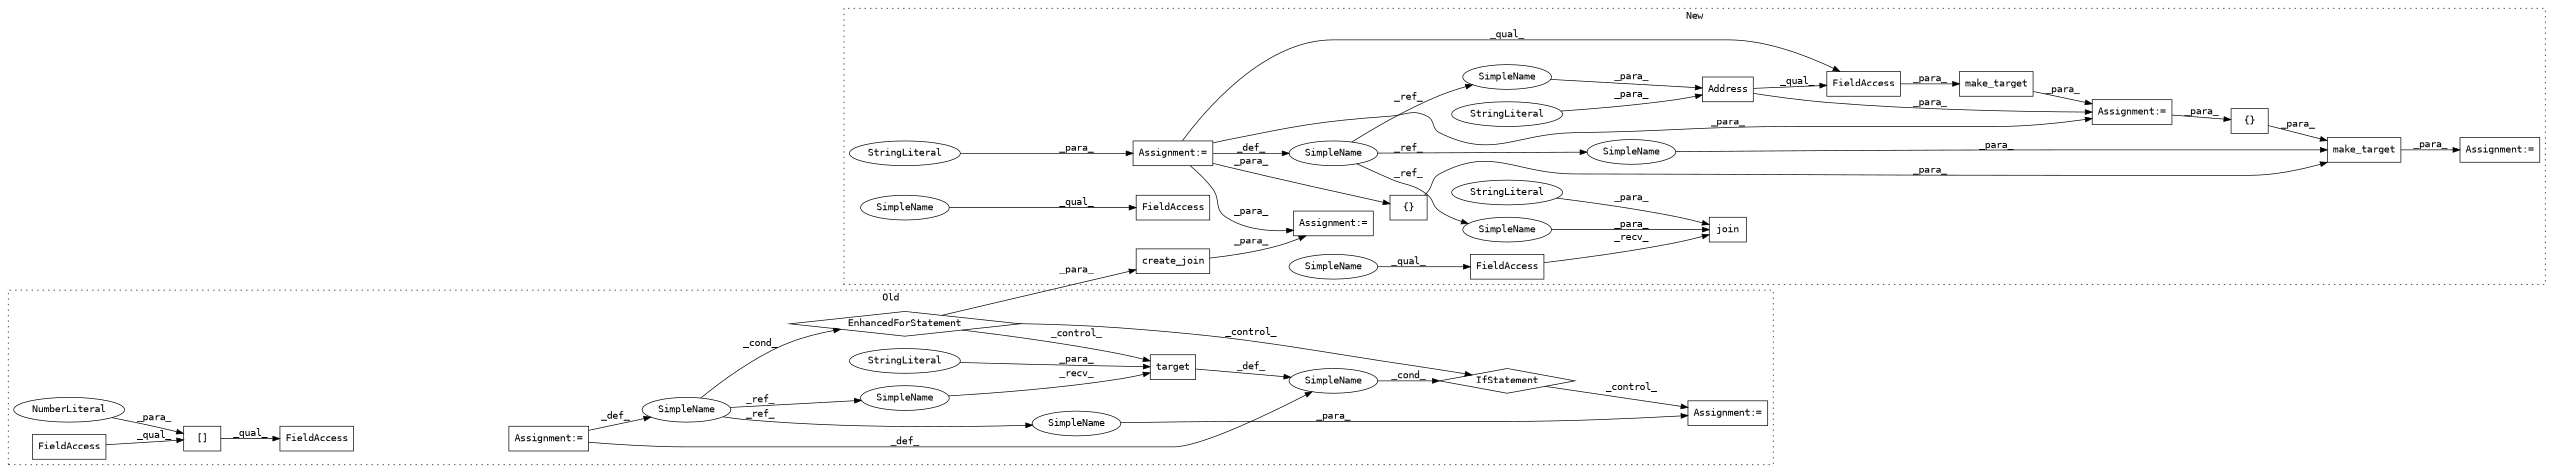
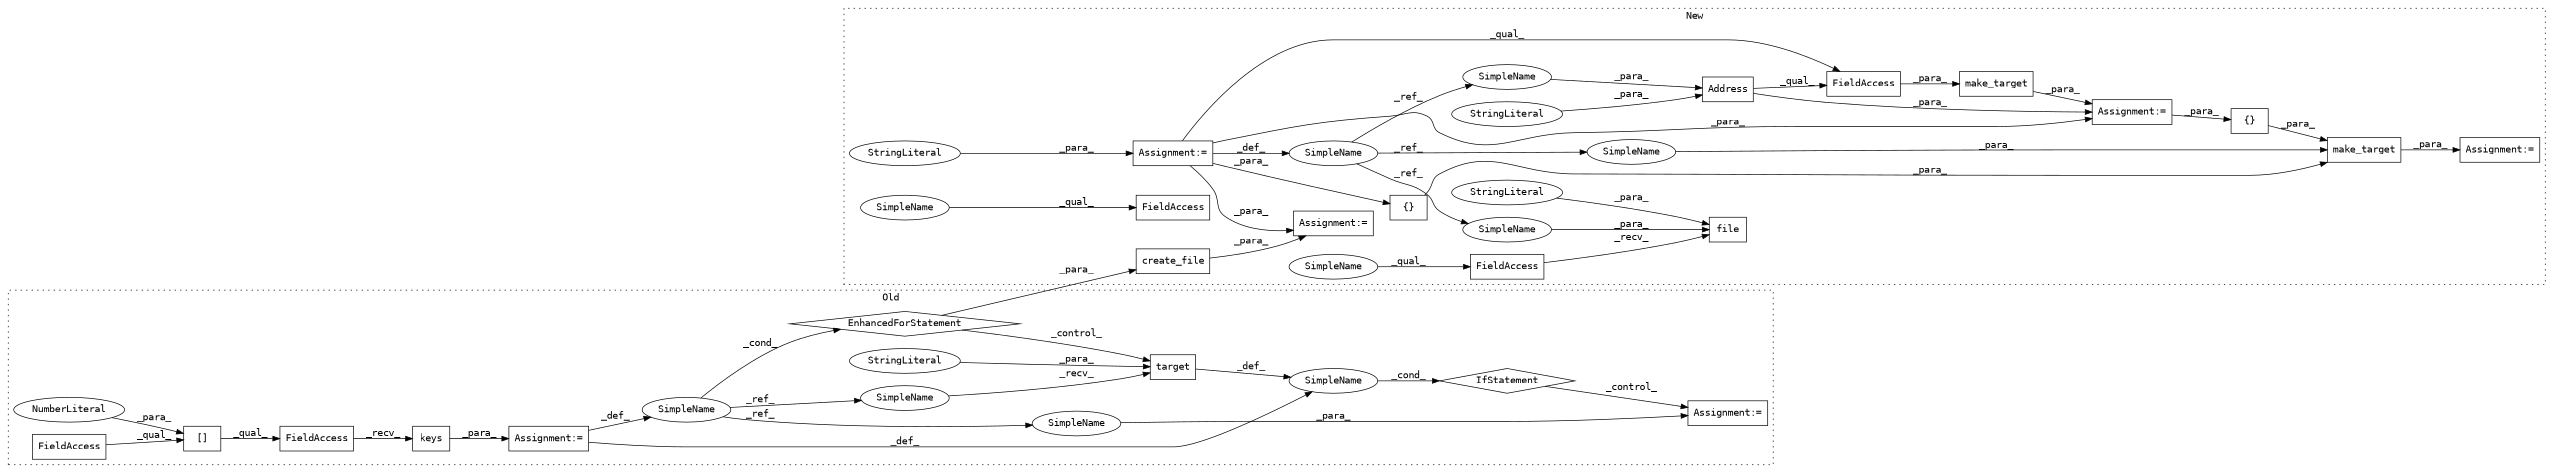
(1728, 230) -> (1728, 230)
(1173, 261) -> (1173, 261)
(1242, 340) -> none
none -> (431, 439)
